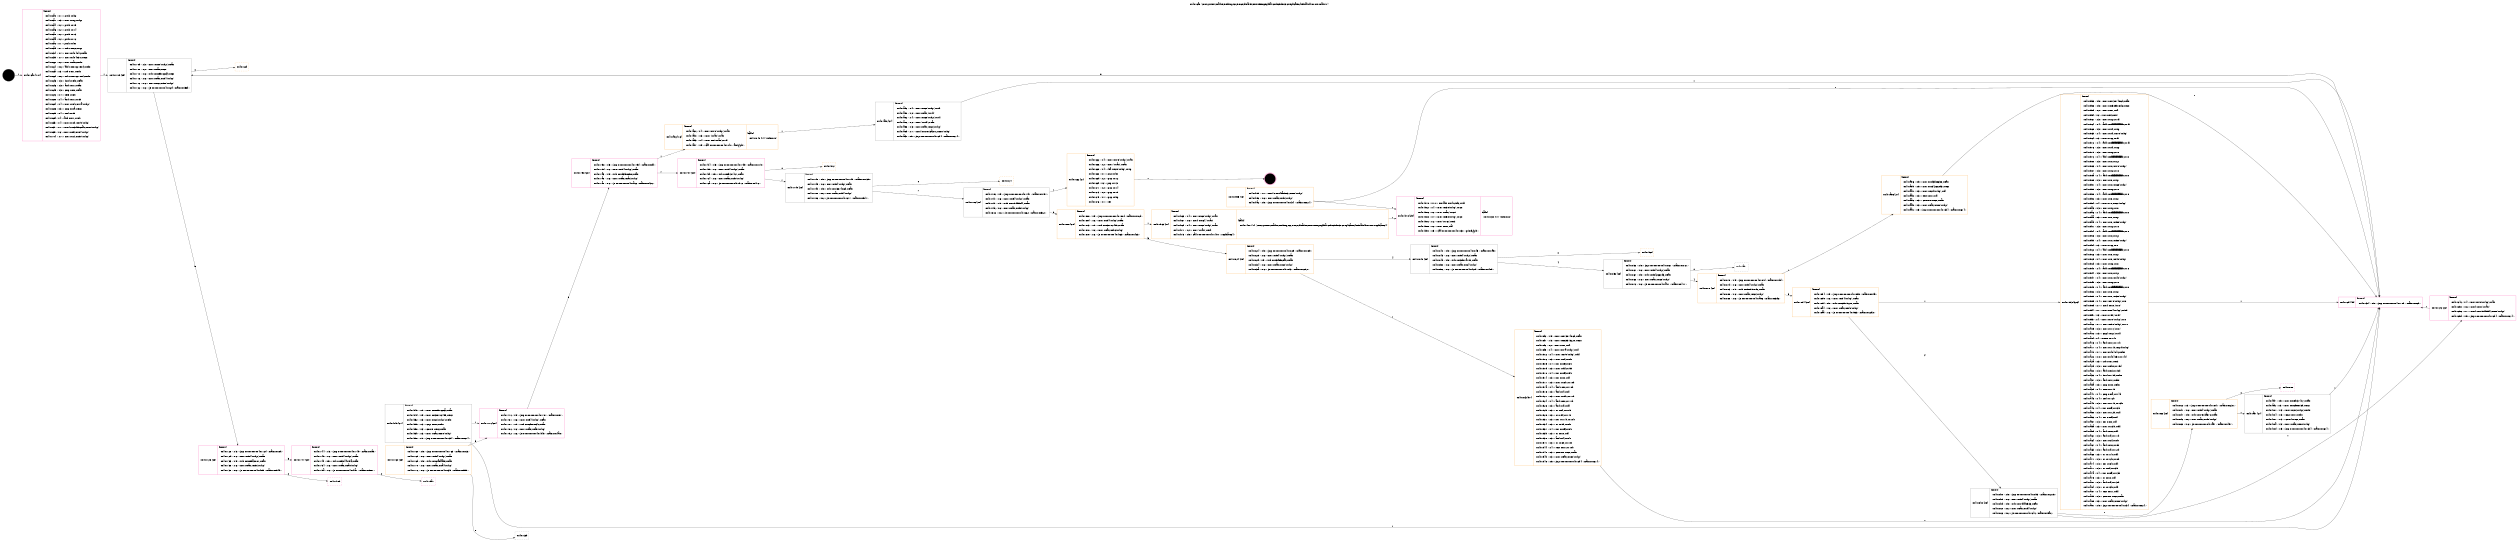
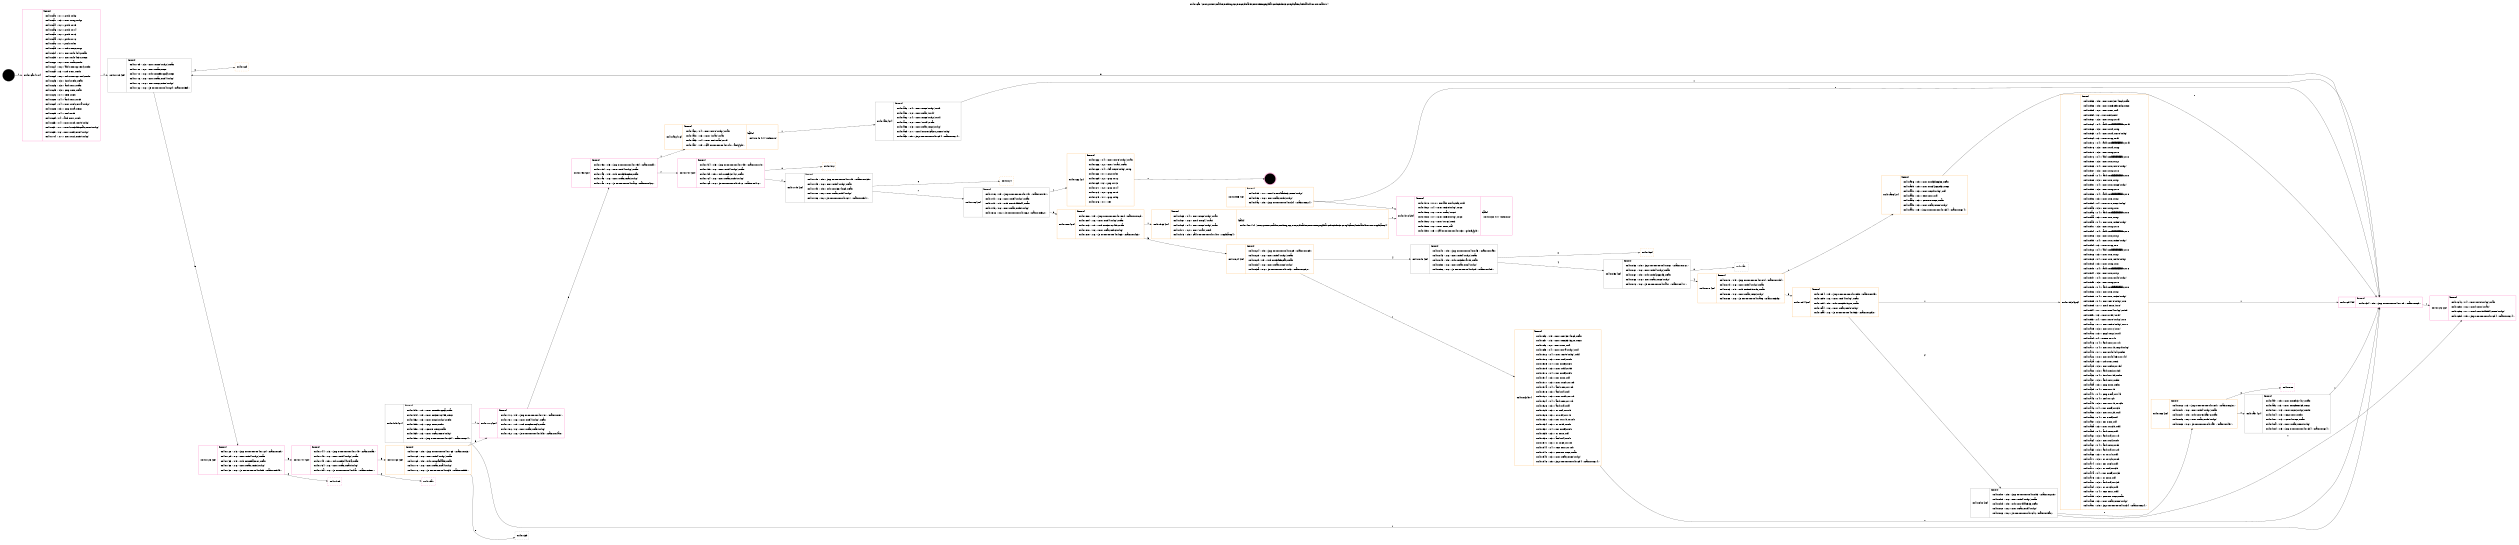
(2426, 308) -> (2425, 305)
none -> (381, 460)
